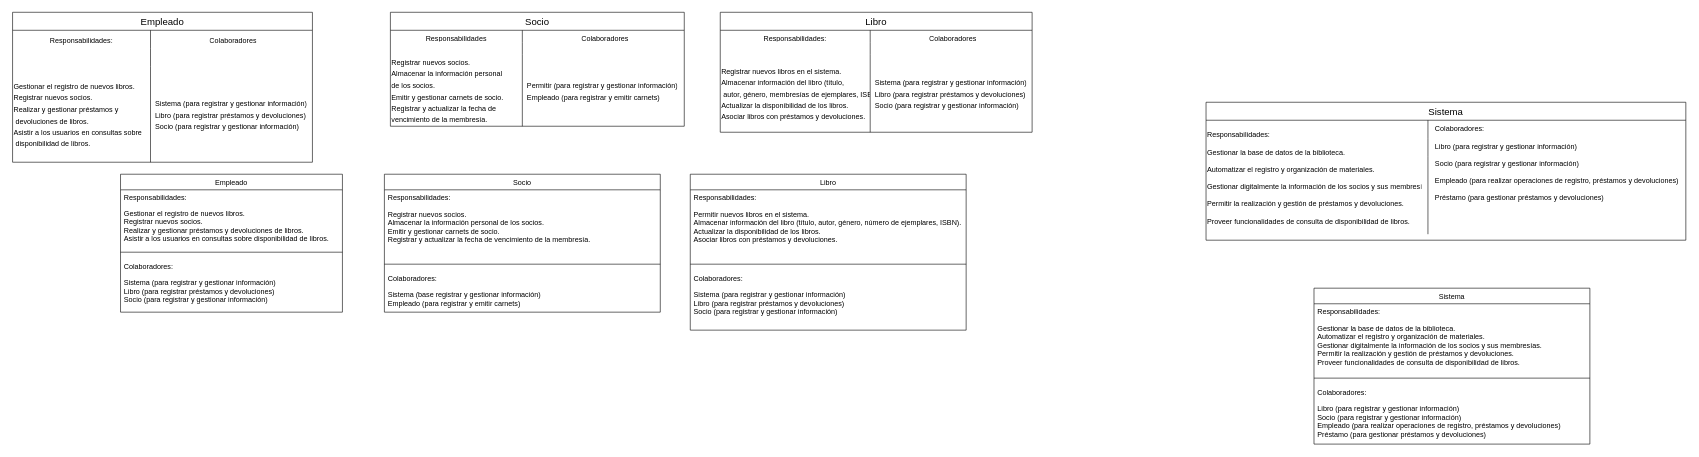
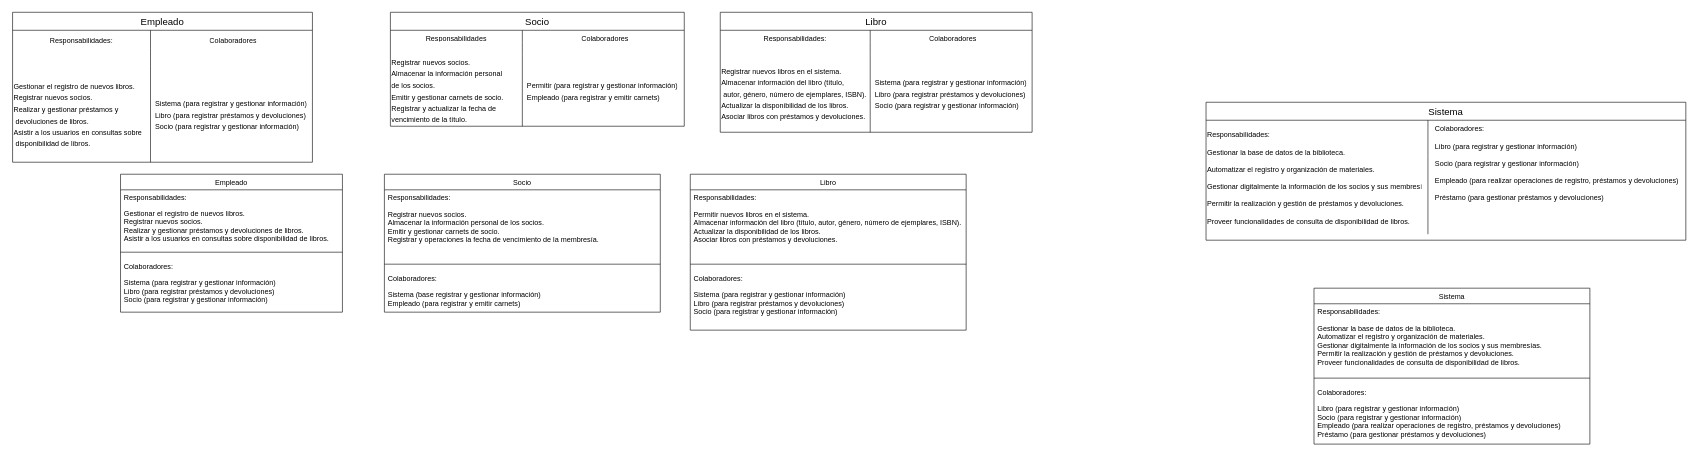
(457, 90) -> (457, 90)
(796, 93) -> (796, 93)
(420, 198) -> (420, 198)
